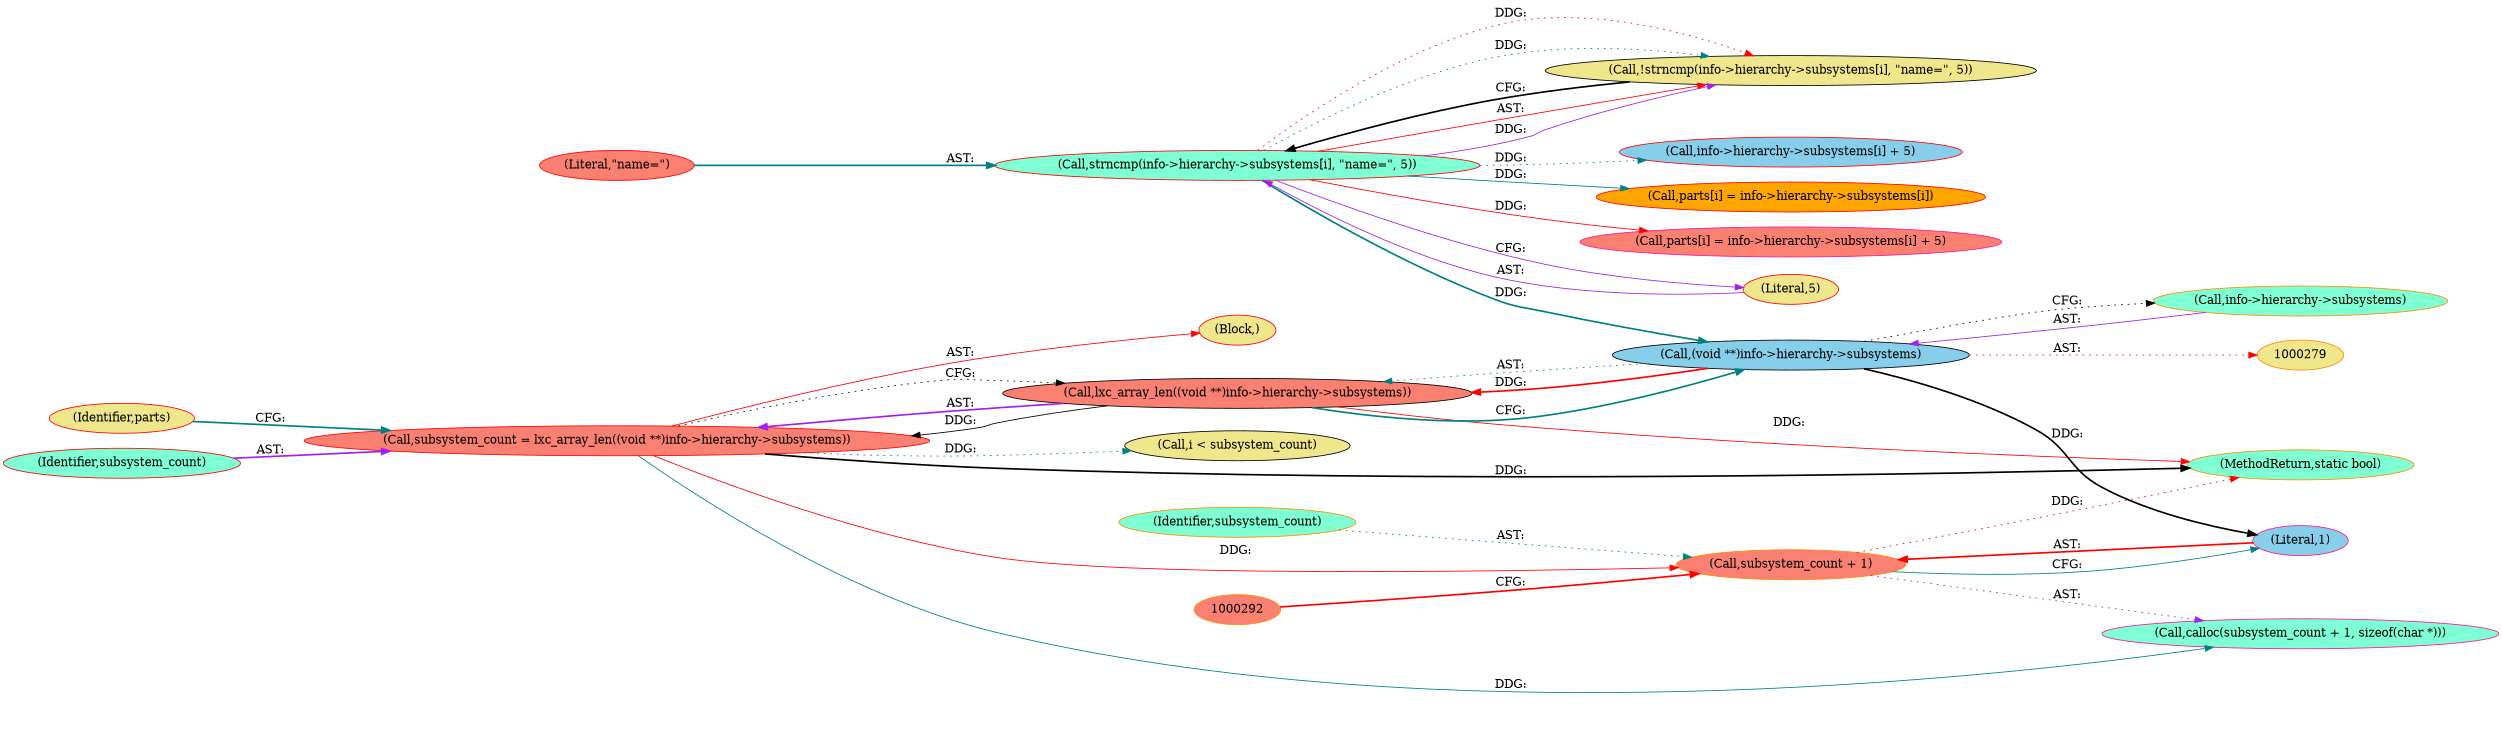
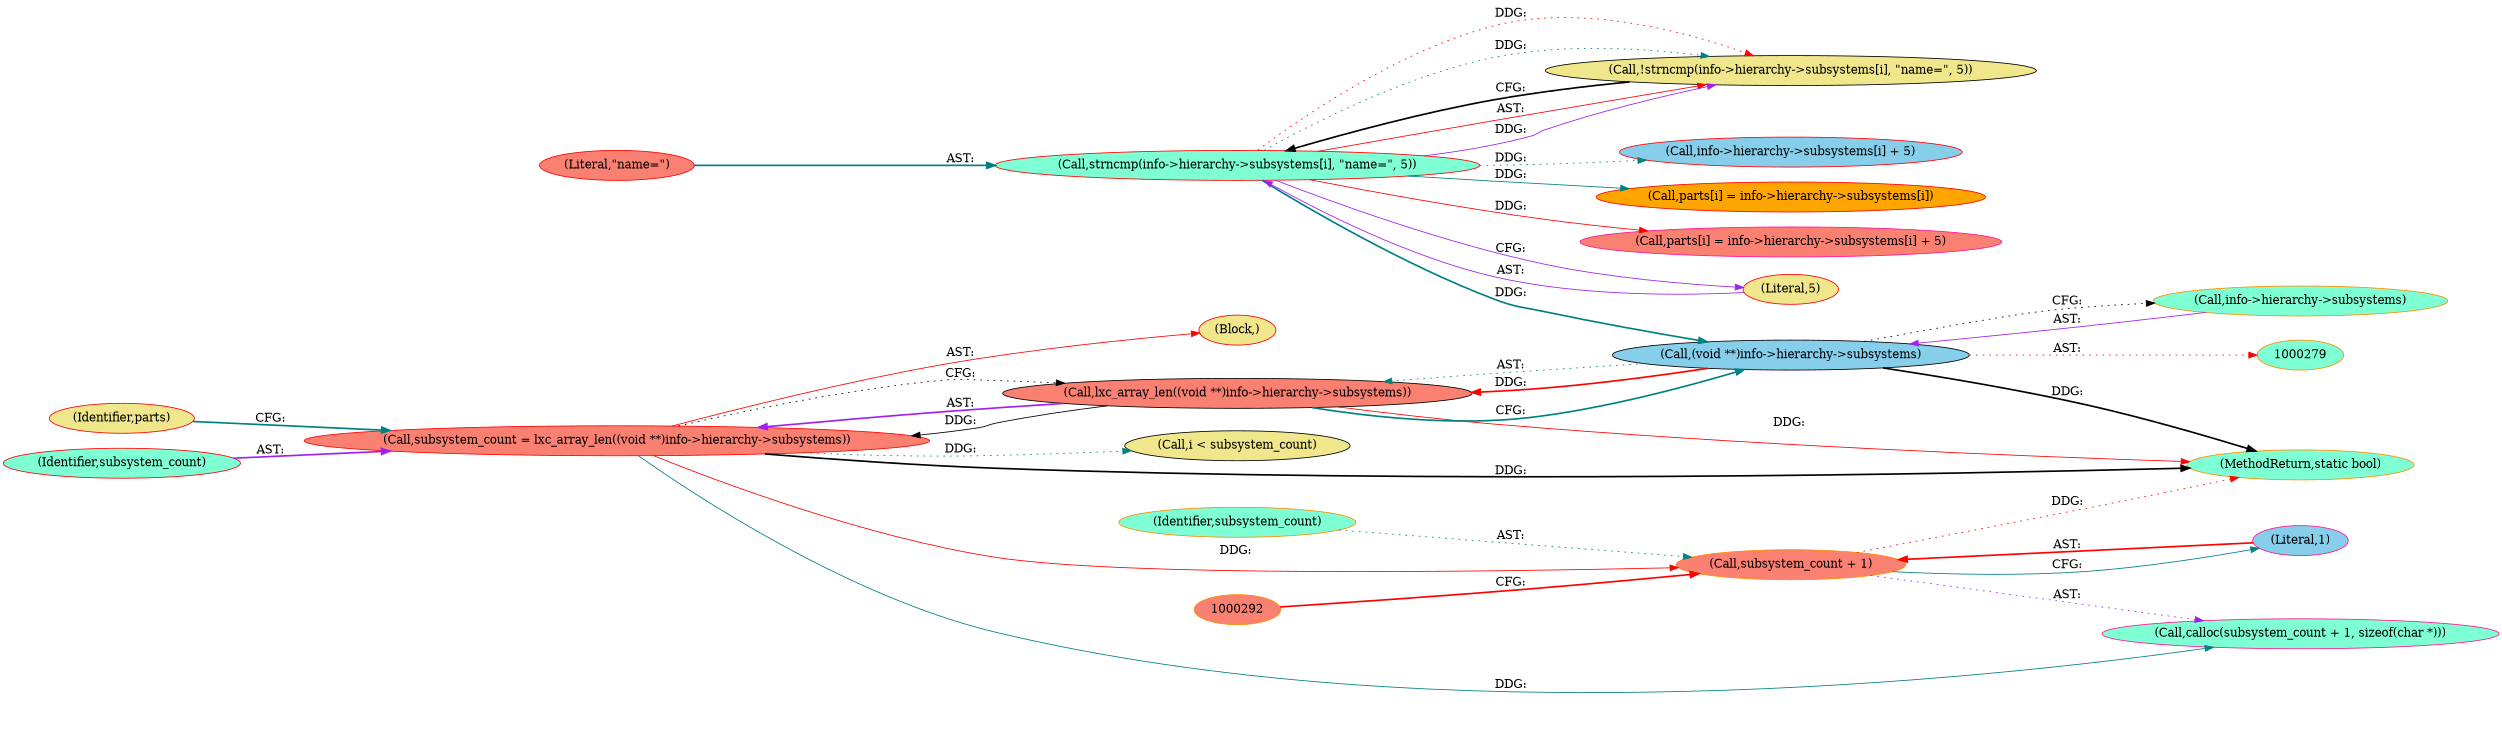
(2300, 355) -> (2300, 355)
(2059, 448) -> (2067, 401)
